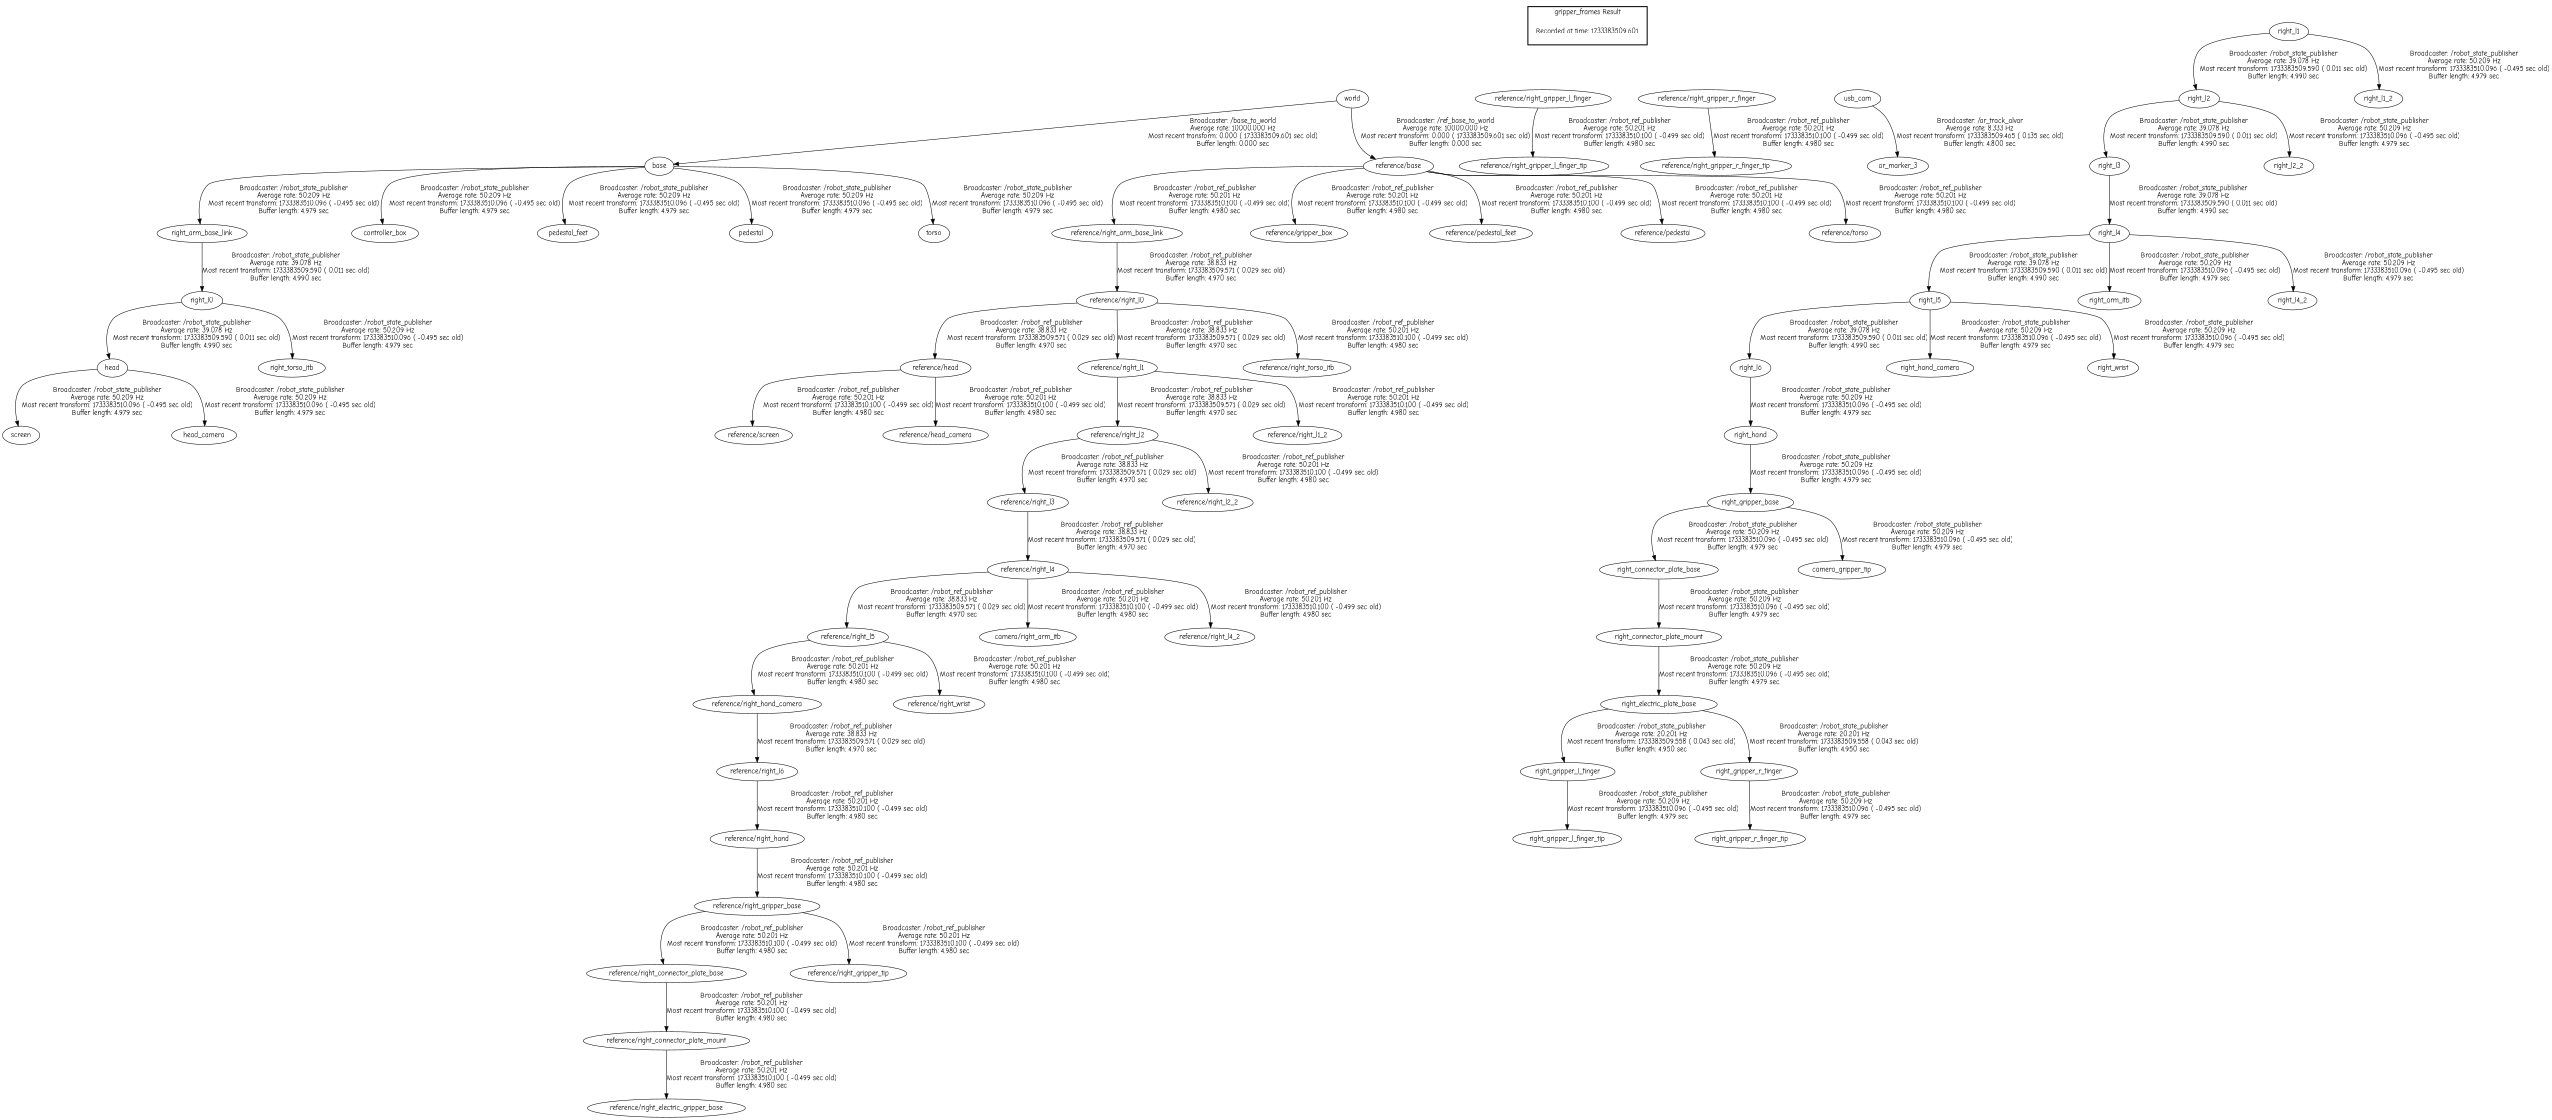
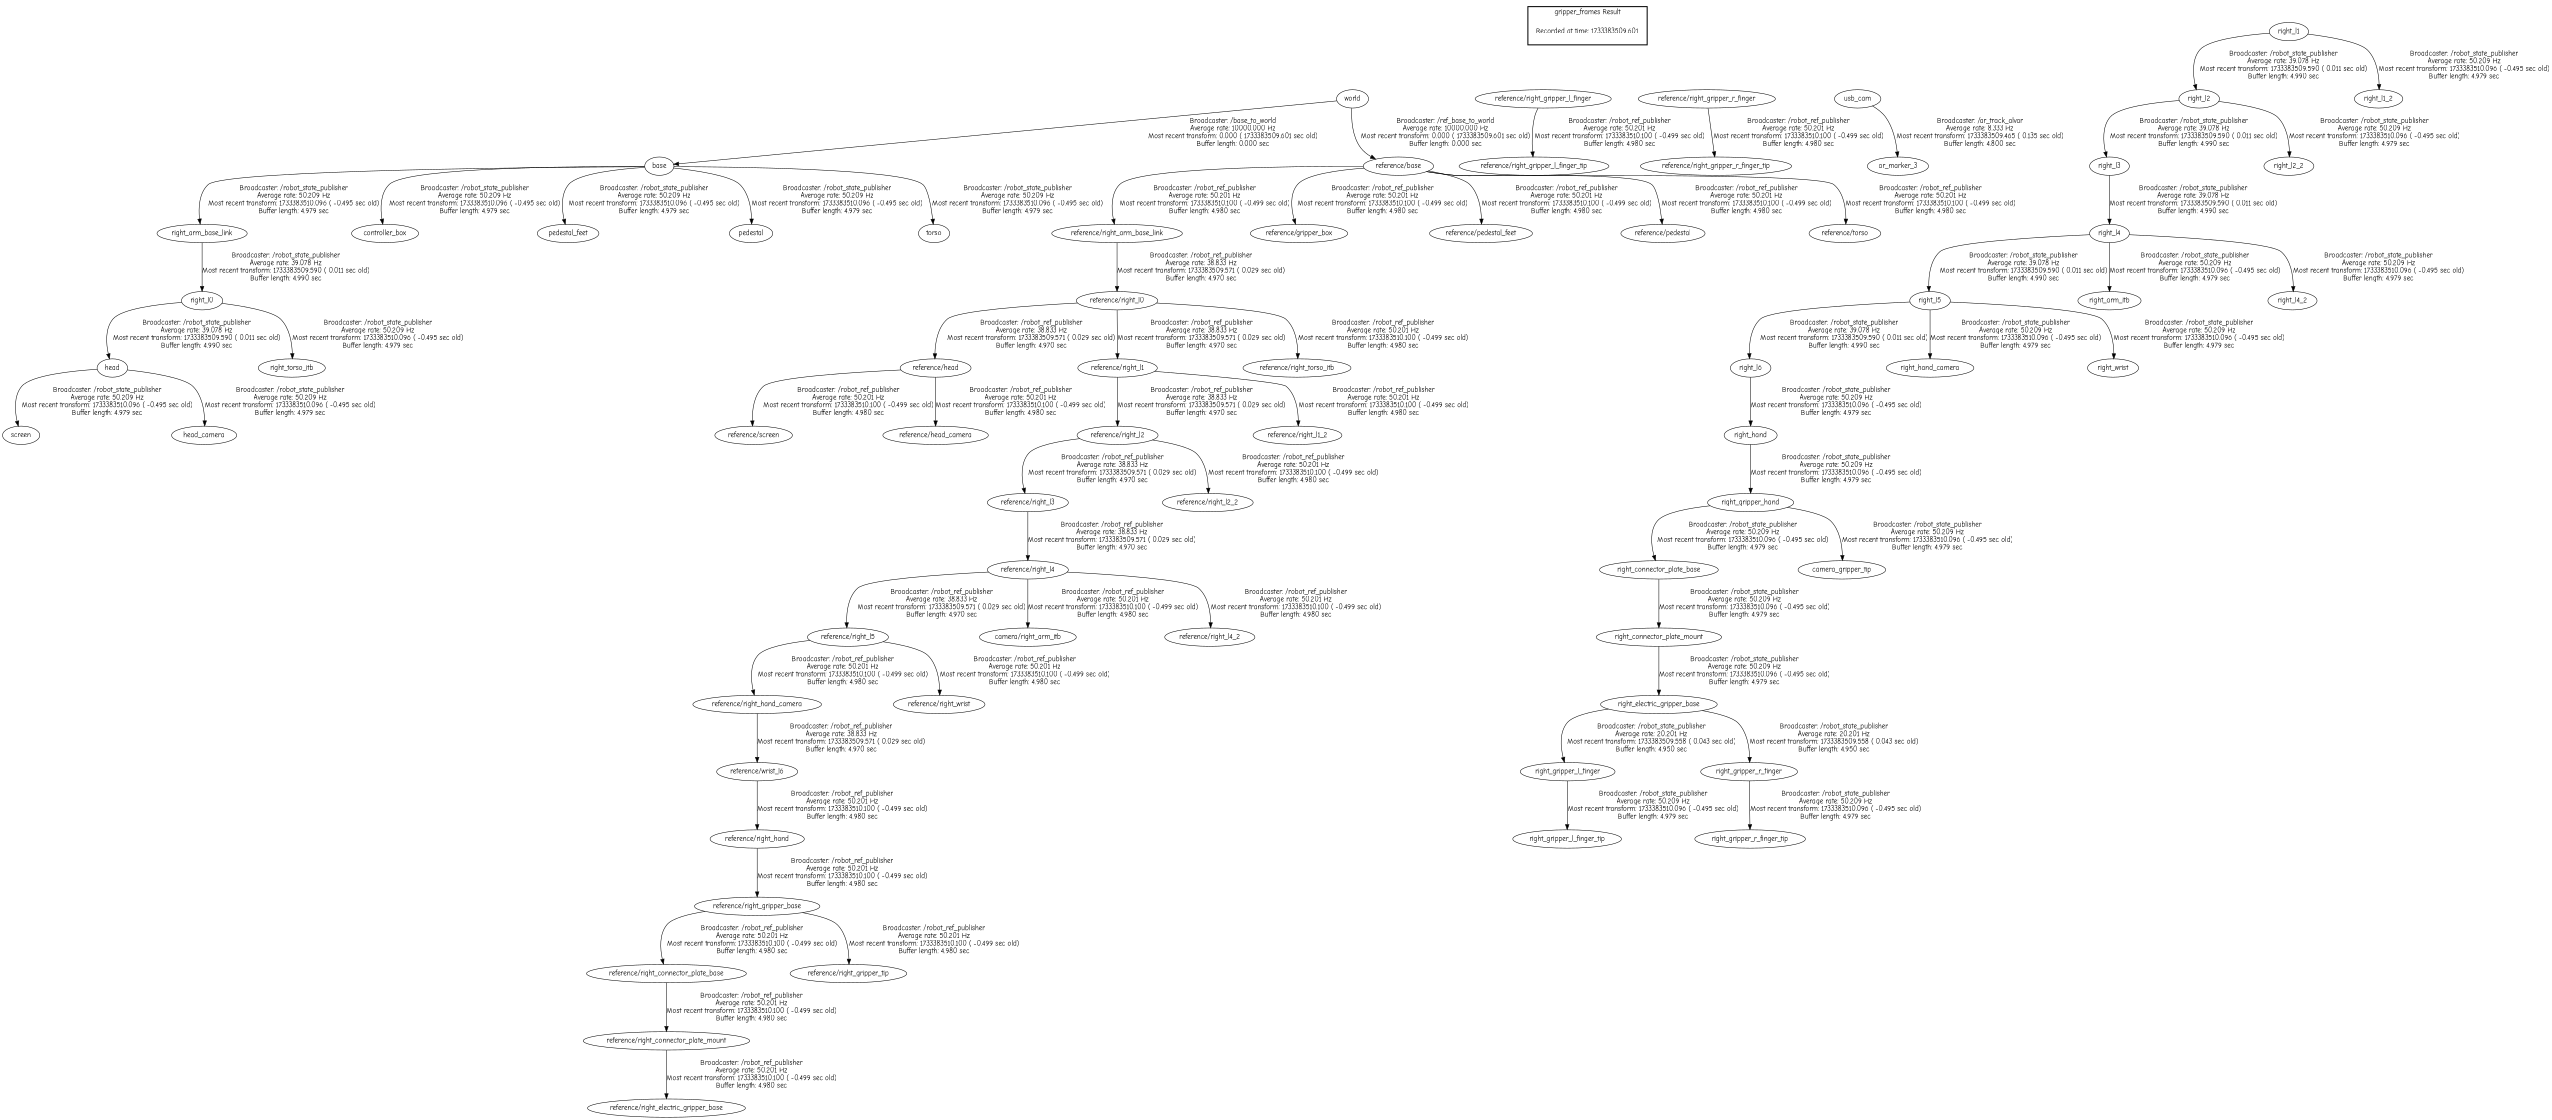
(1751, 503) -> (1751, 503)
(1659, 704) -> (1659, 704)
(757, 772) -> (757, 772)
